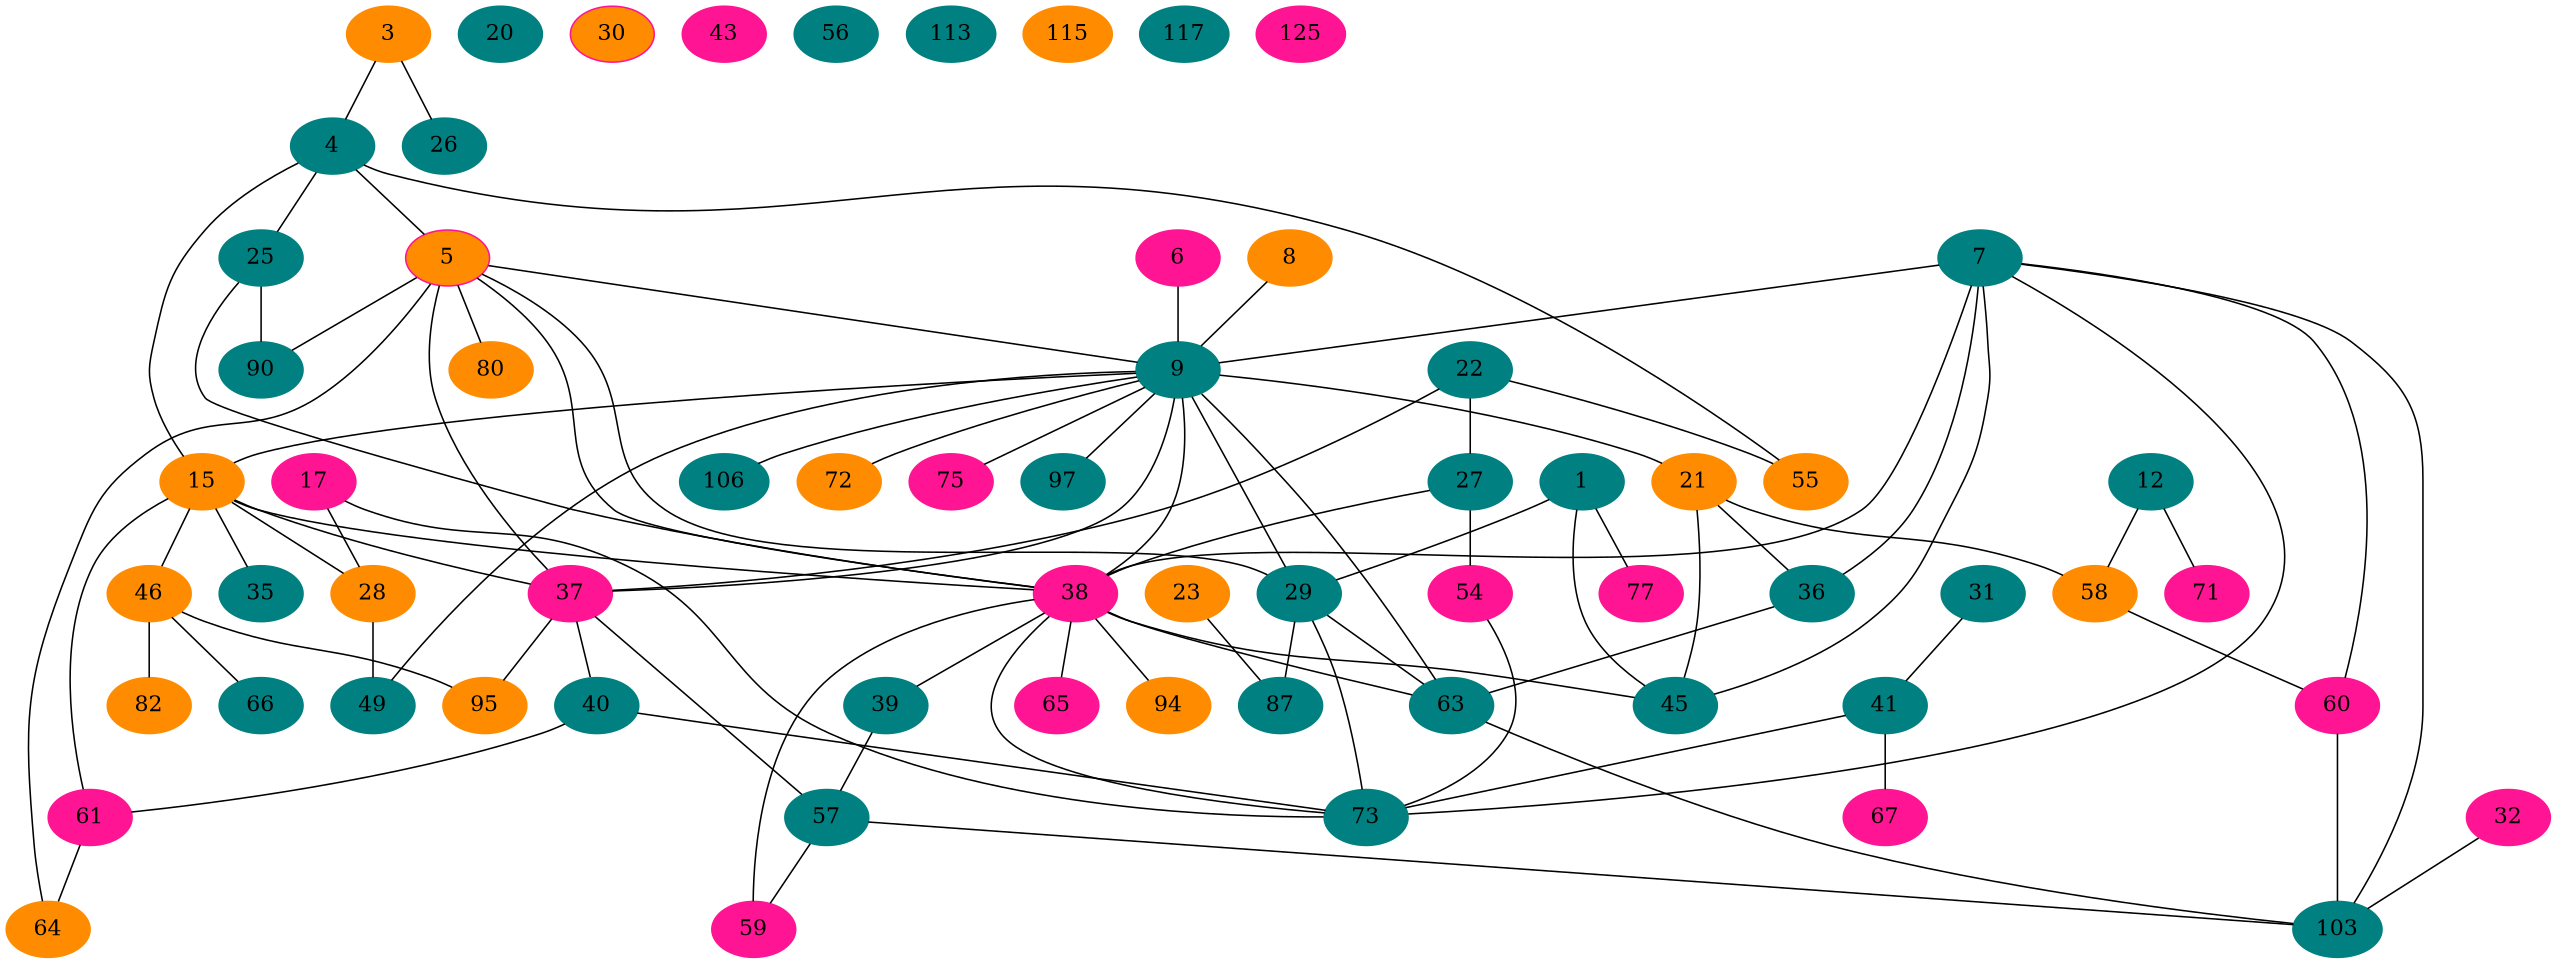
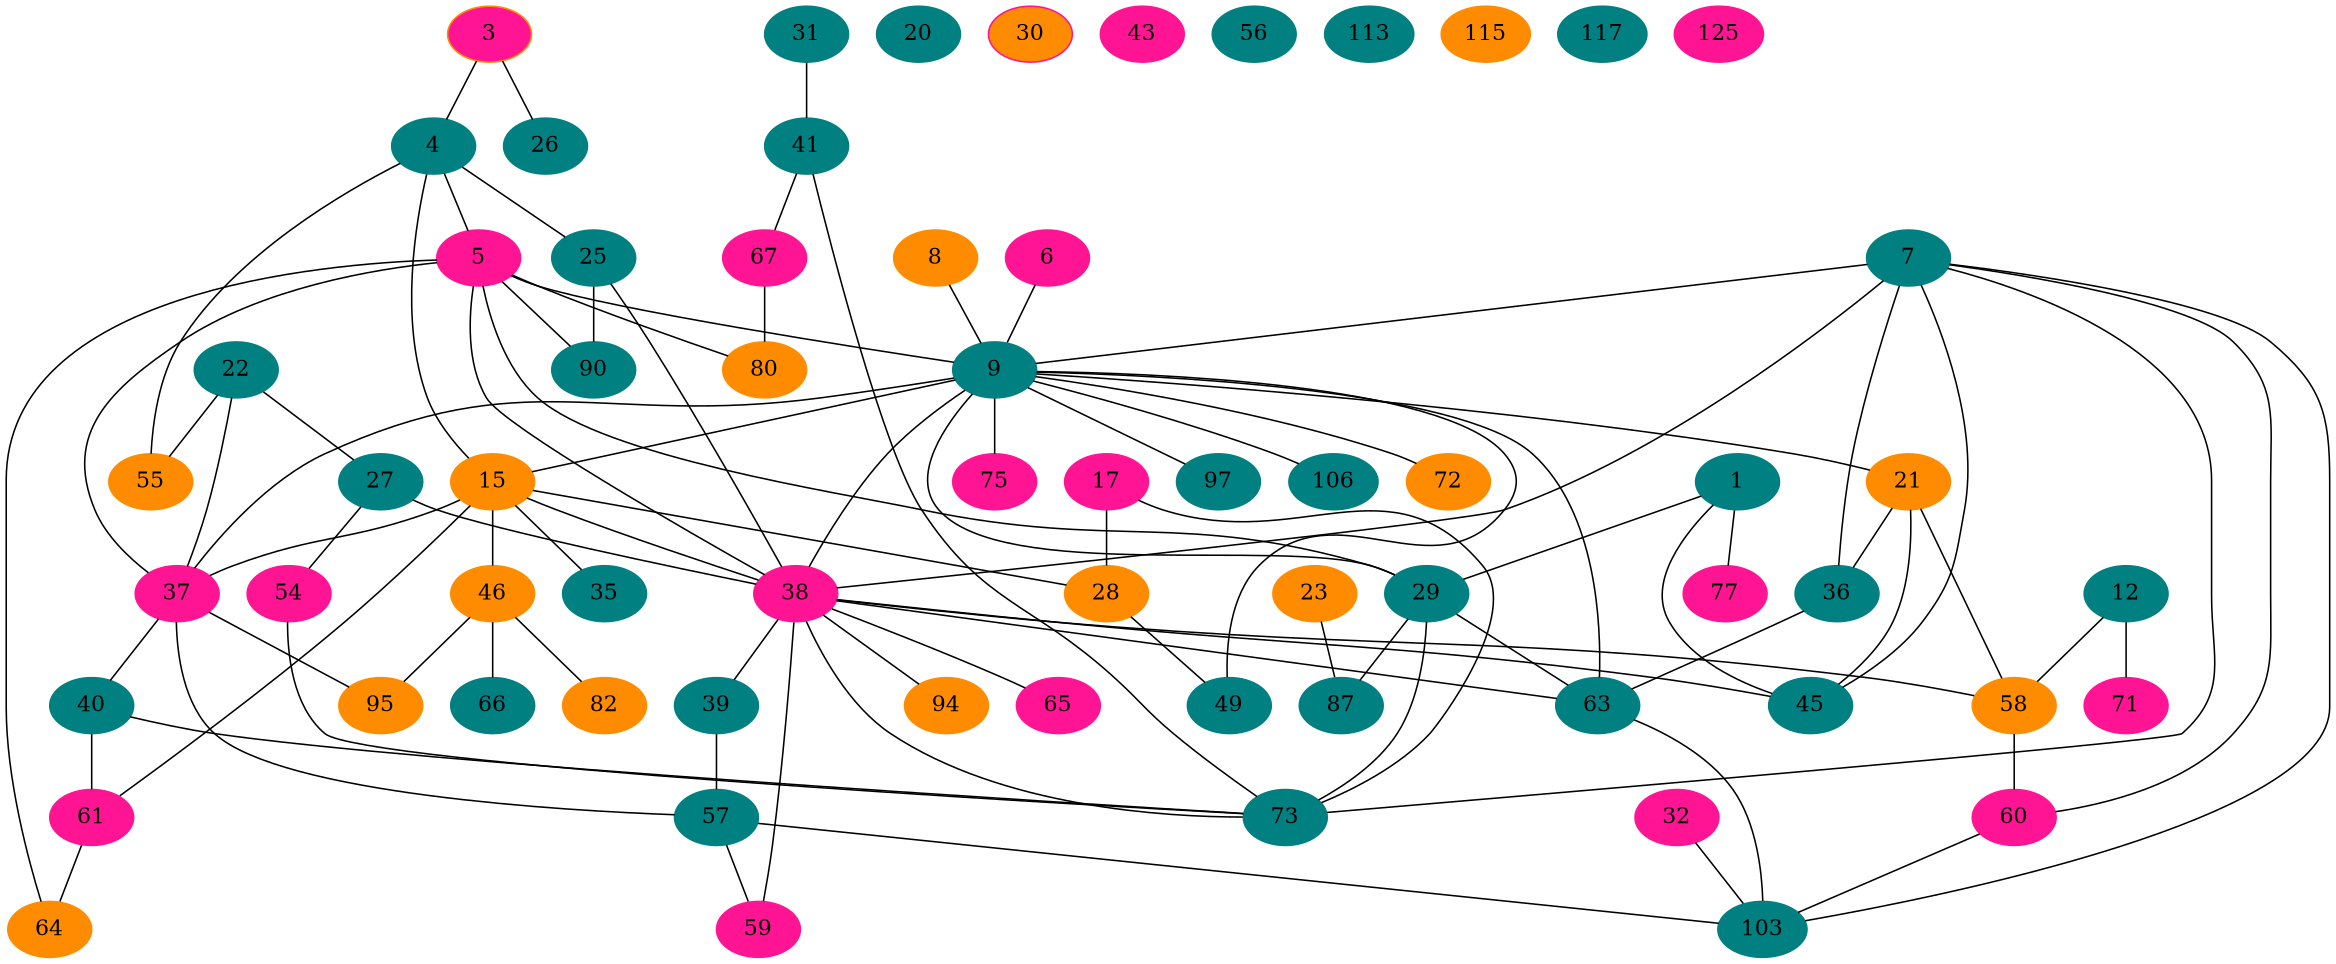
(389, 34) -> (490, 34)
(448, 258) -> (479, 258)
none -> (765, 314)
none -> (1435, 644)
